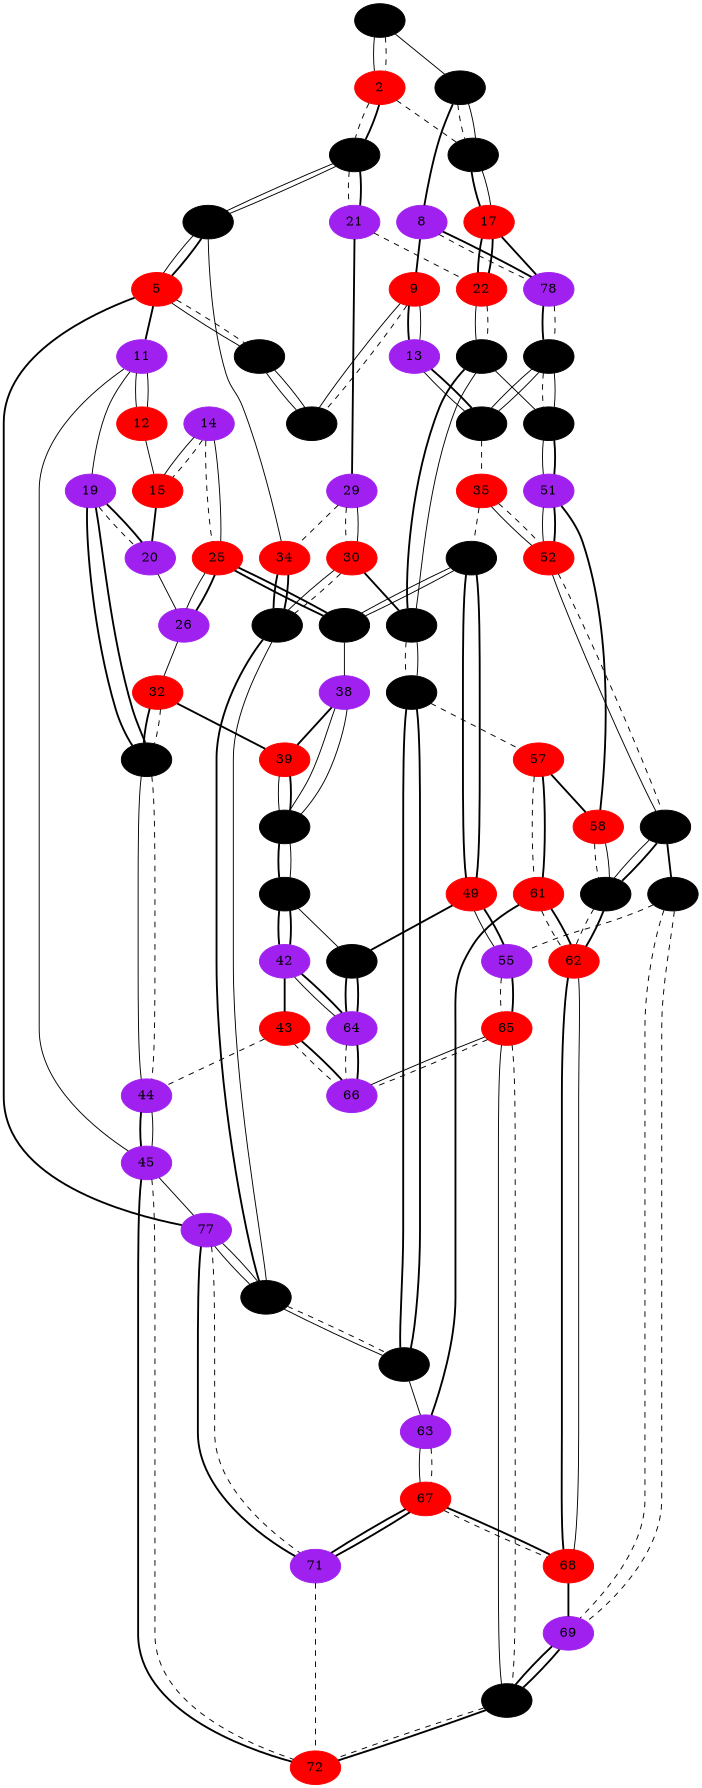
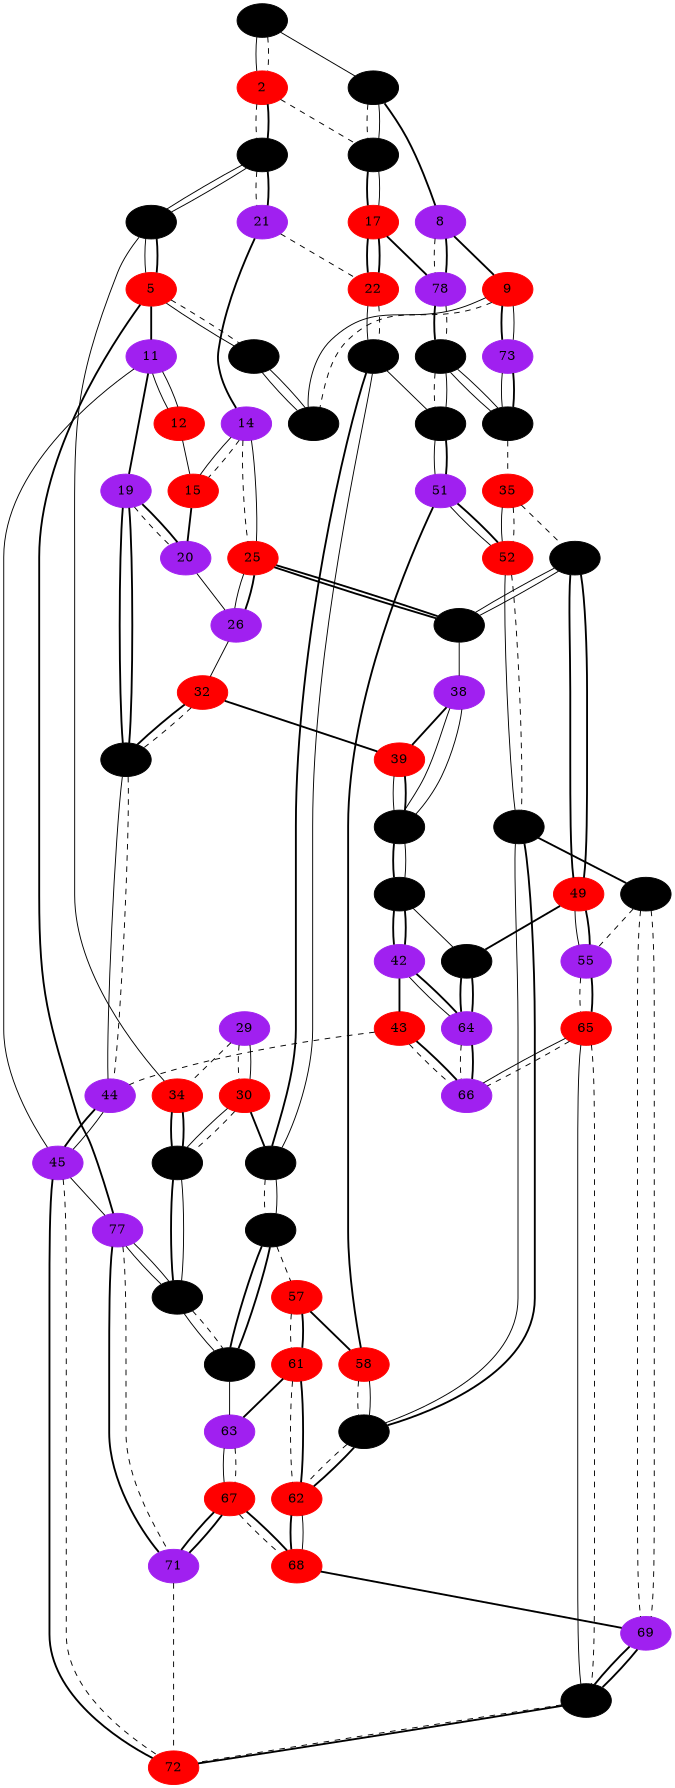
(353, 351) -> (224, 323)
(414, 357) -> (508, 357)
(103, 420) -> (139, 424)
